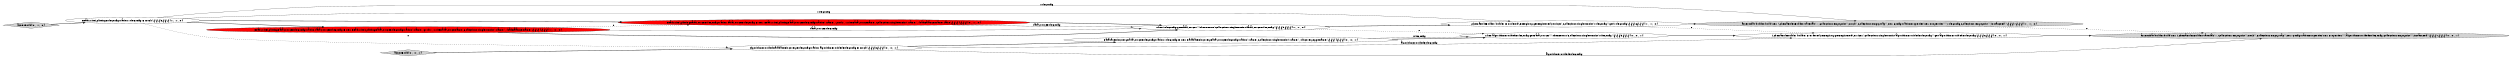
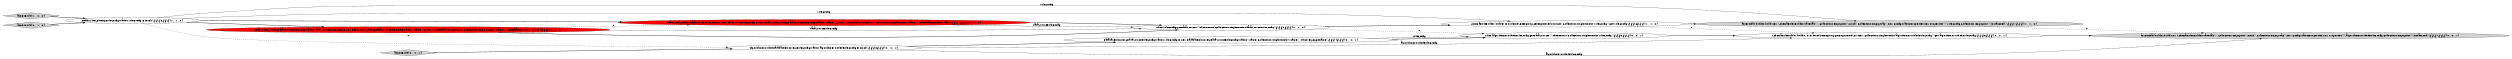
none -> (31, 16)
